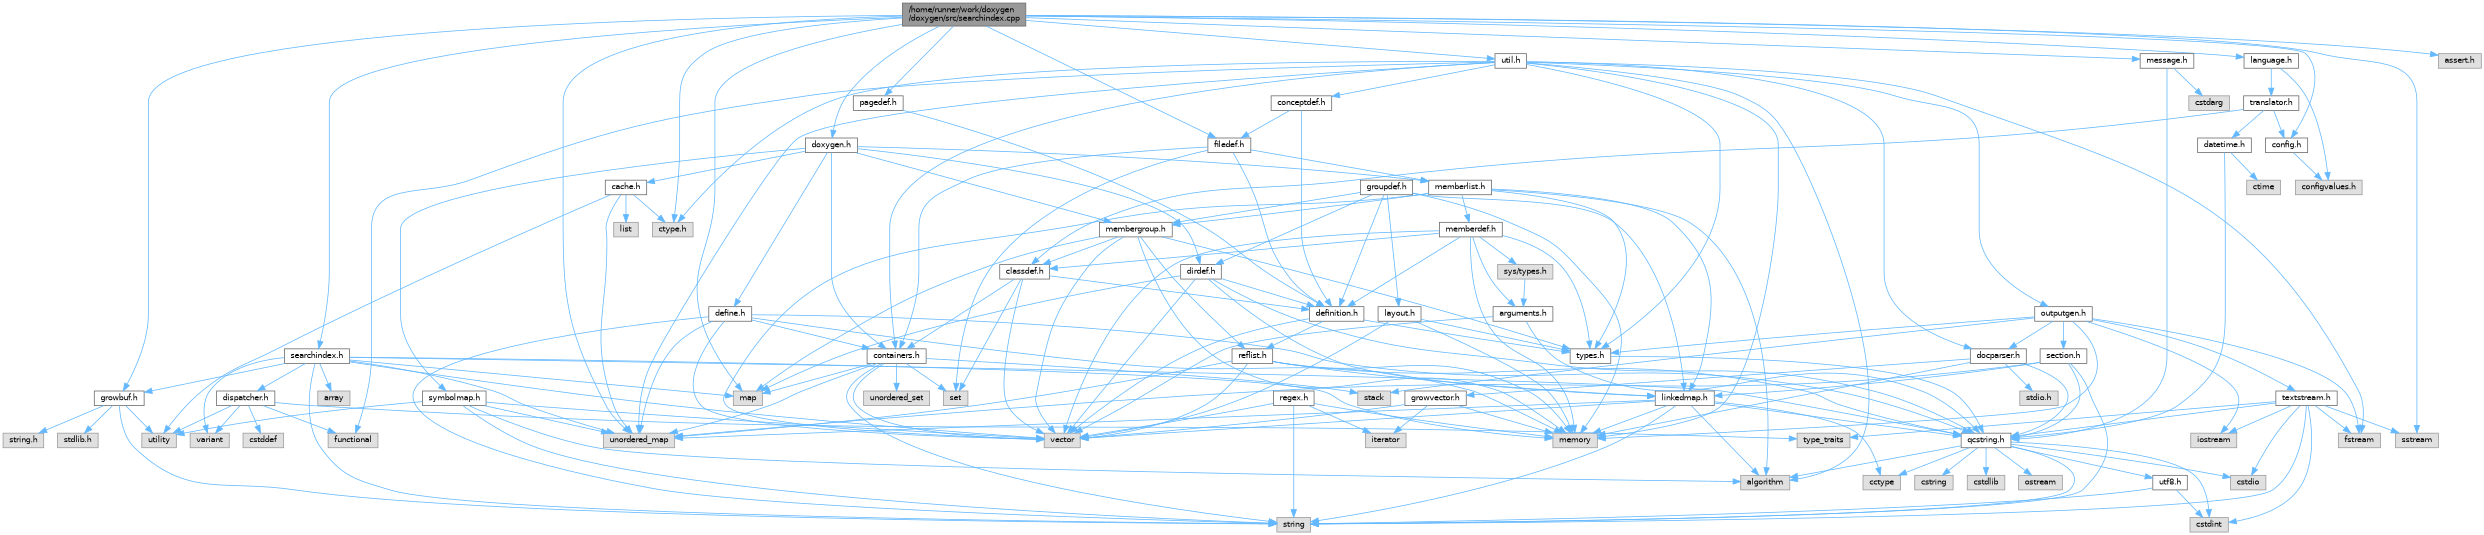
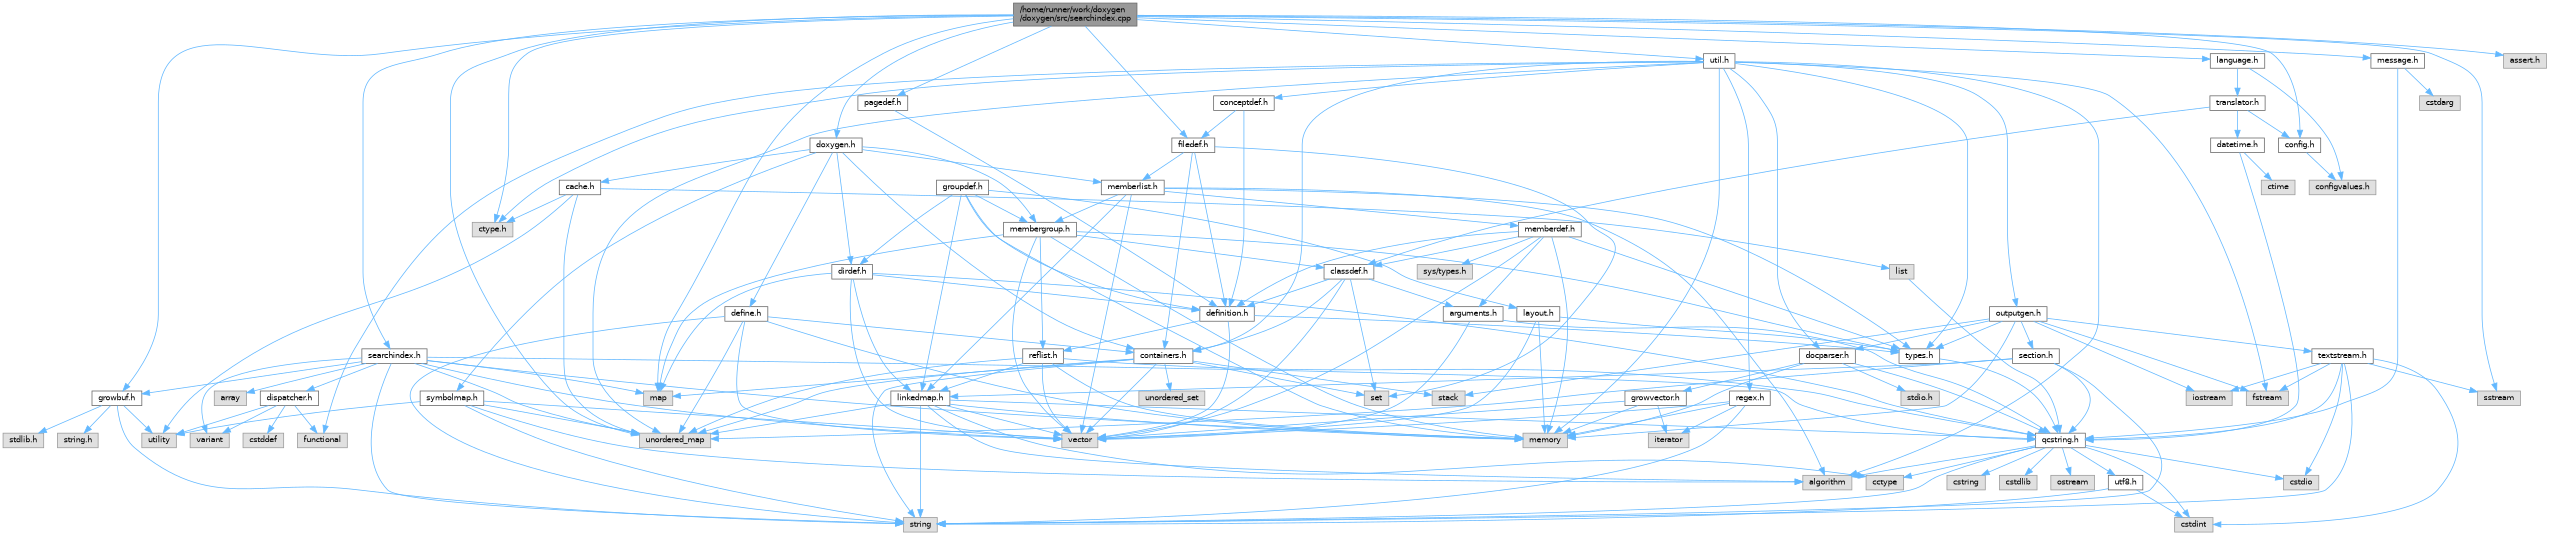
none -> (1748, 223)
(1524, 289) -> (1407, 292)
(1300, 353) -> (1990, 350)
(1824, 440) -> none
